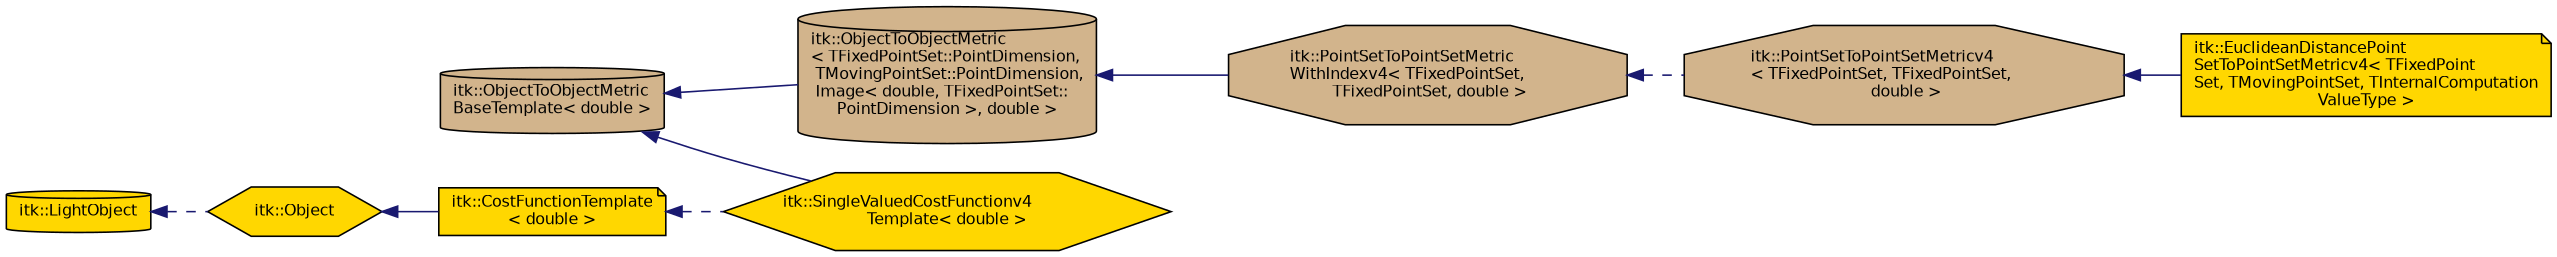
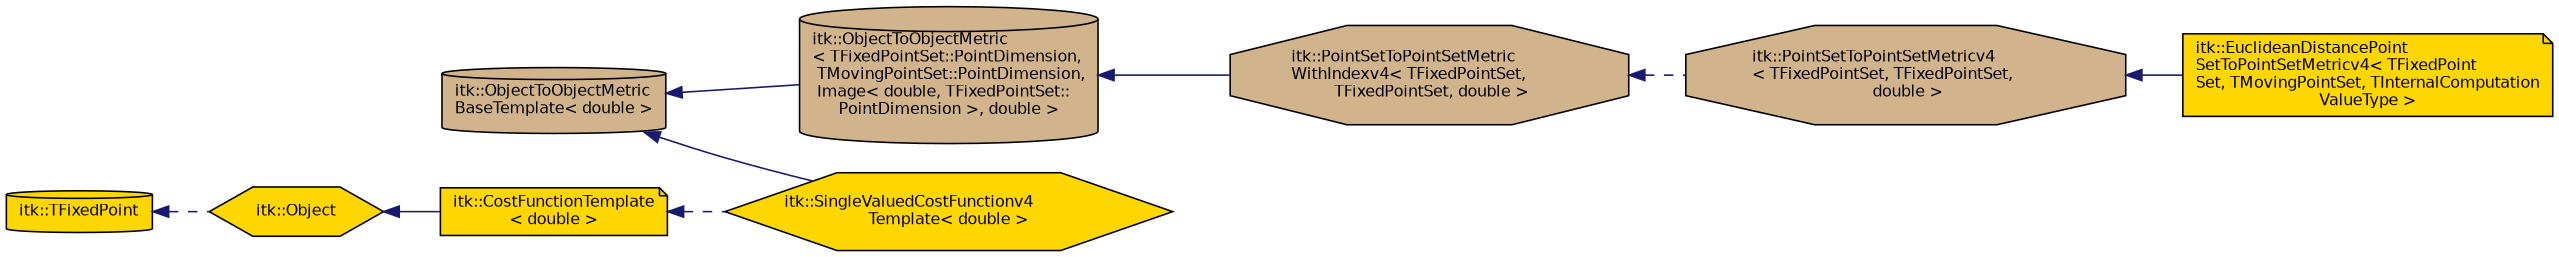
(79, 212) -> (79, 212)
